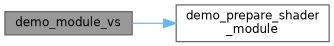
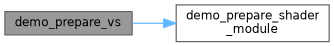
(69, 23) -> (69, 23)
